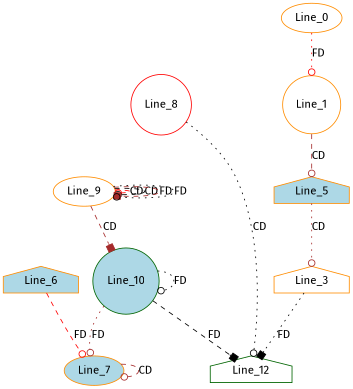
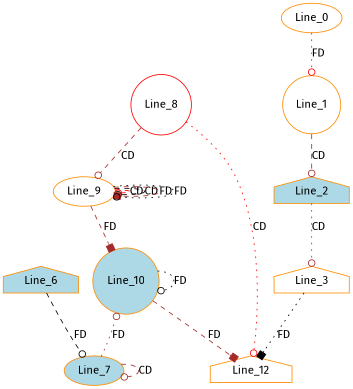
none -> (121, 150)
(312, 191) -> (312, 191)
(251, 225) -> (251, 225)
(110, 227) -> (110, 227)
(126, 281) -> (126, 281)
(63, 323) -> (63, 323)
(93, 326) -> (109, 338)
(191, 328) -> (191, 328)
(251, 371) -> (251, 371)
